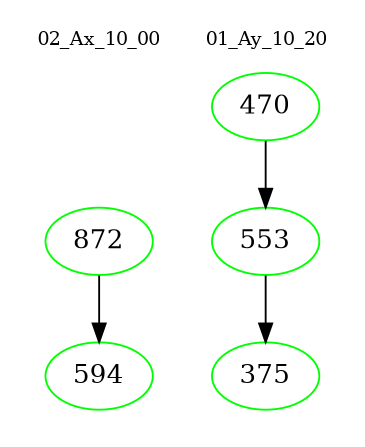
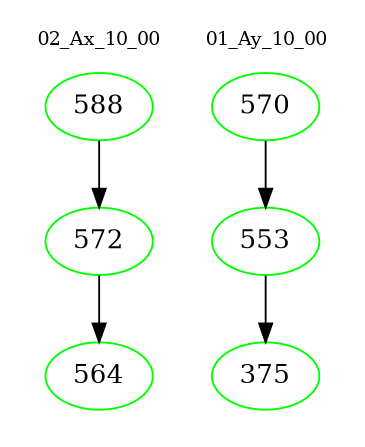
(267, 40) -> (267, 40)
none -> (99, 107)
(266, 107) -> (266, 107)
(99, 241) -> (99, 241)
(99, 376) -> (99, 376)
